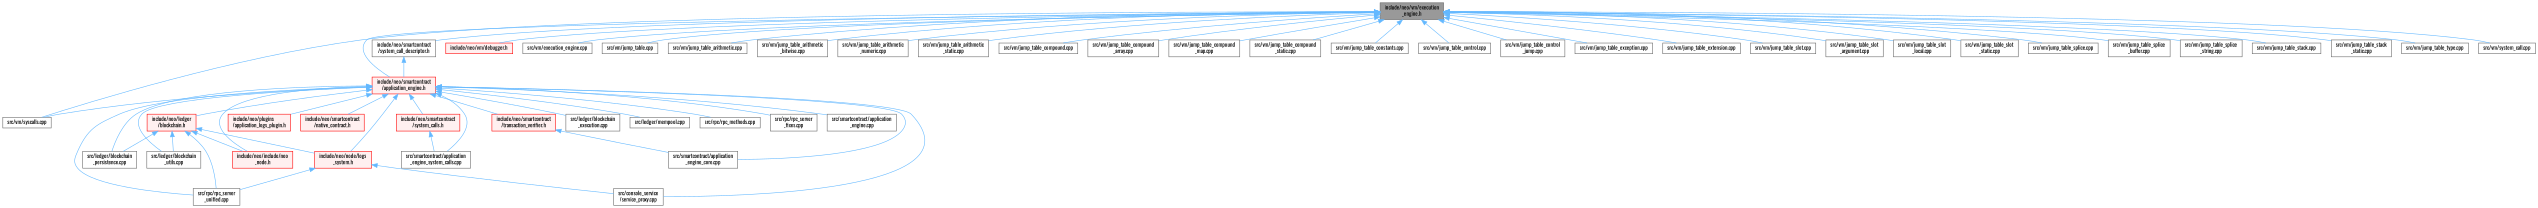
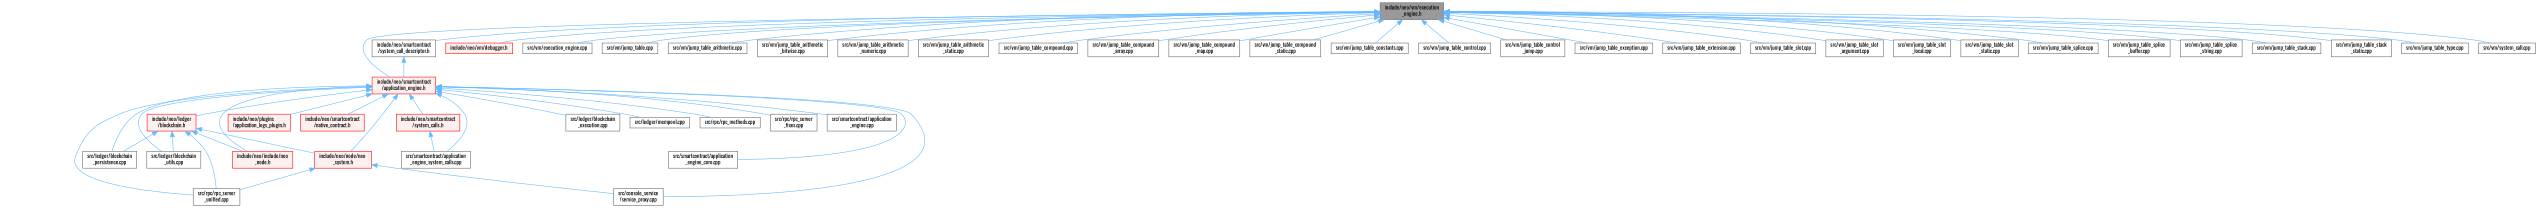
(27, 123) -> none
(524, 123) -> none
(343, 160) -> (343, 160)
